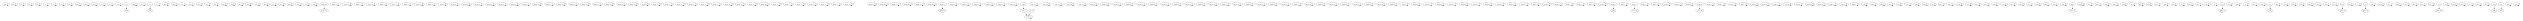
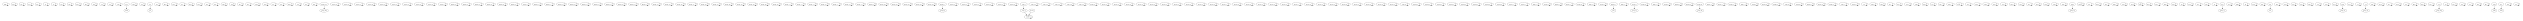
none -> (860, 4)
